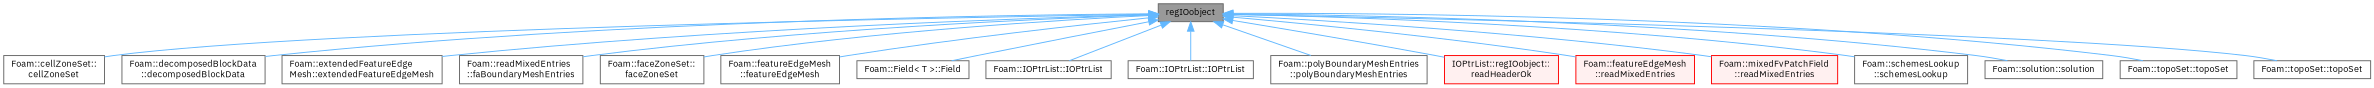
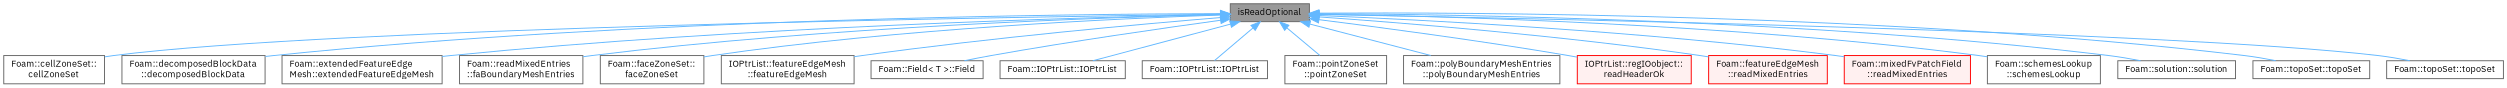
(1191, 13) -> (1270, 13)
(780, 70) -> (788, 70)
none -> (1336, 70)
